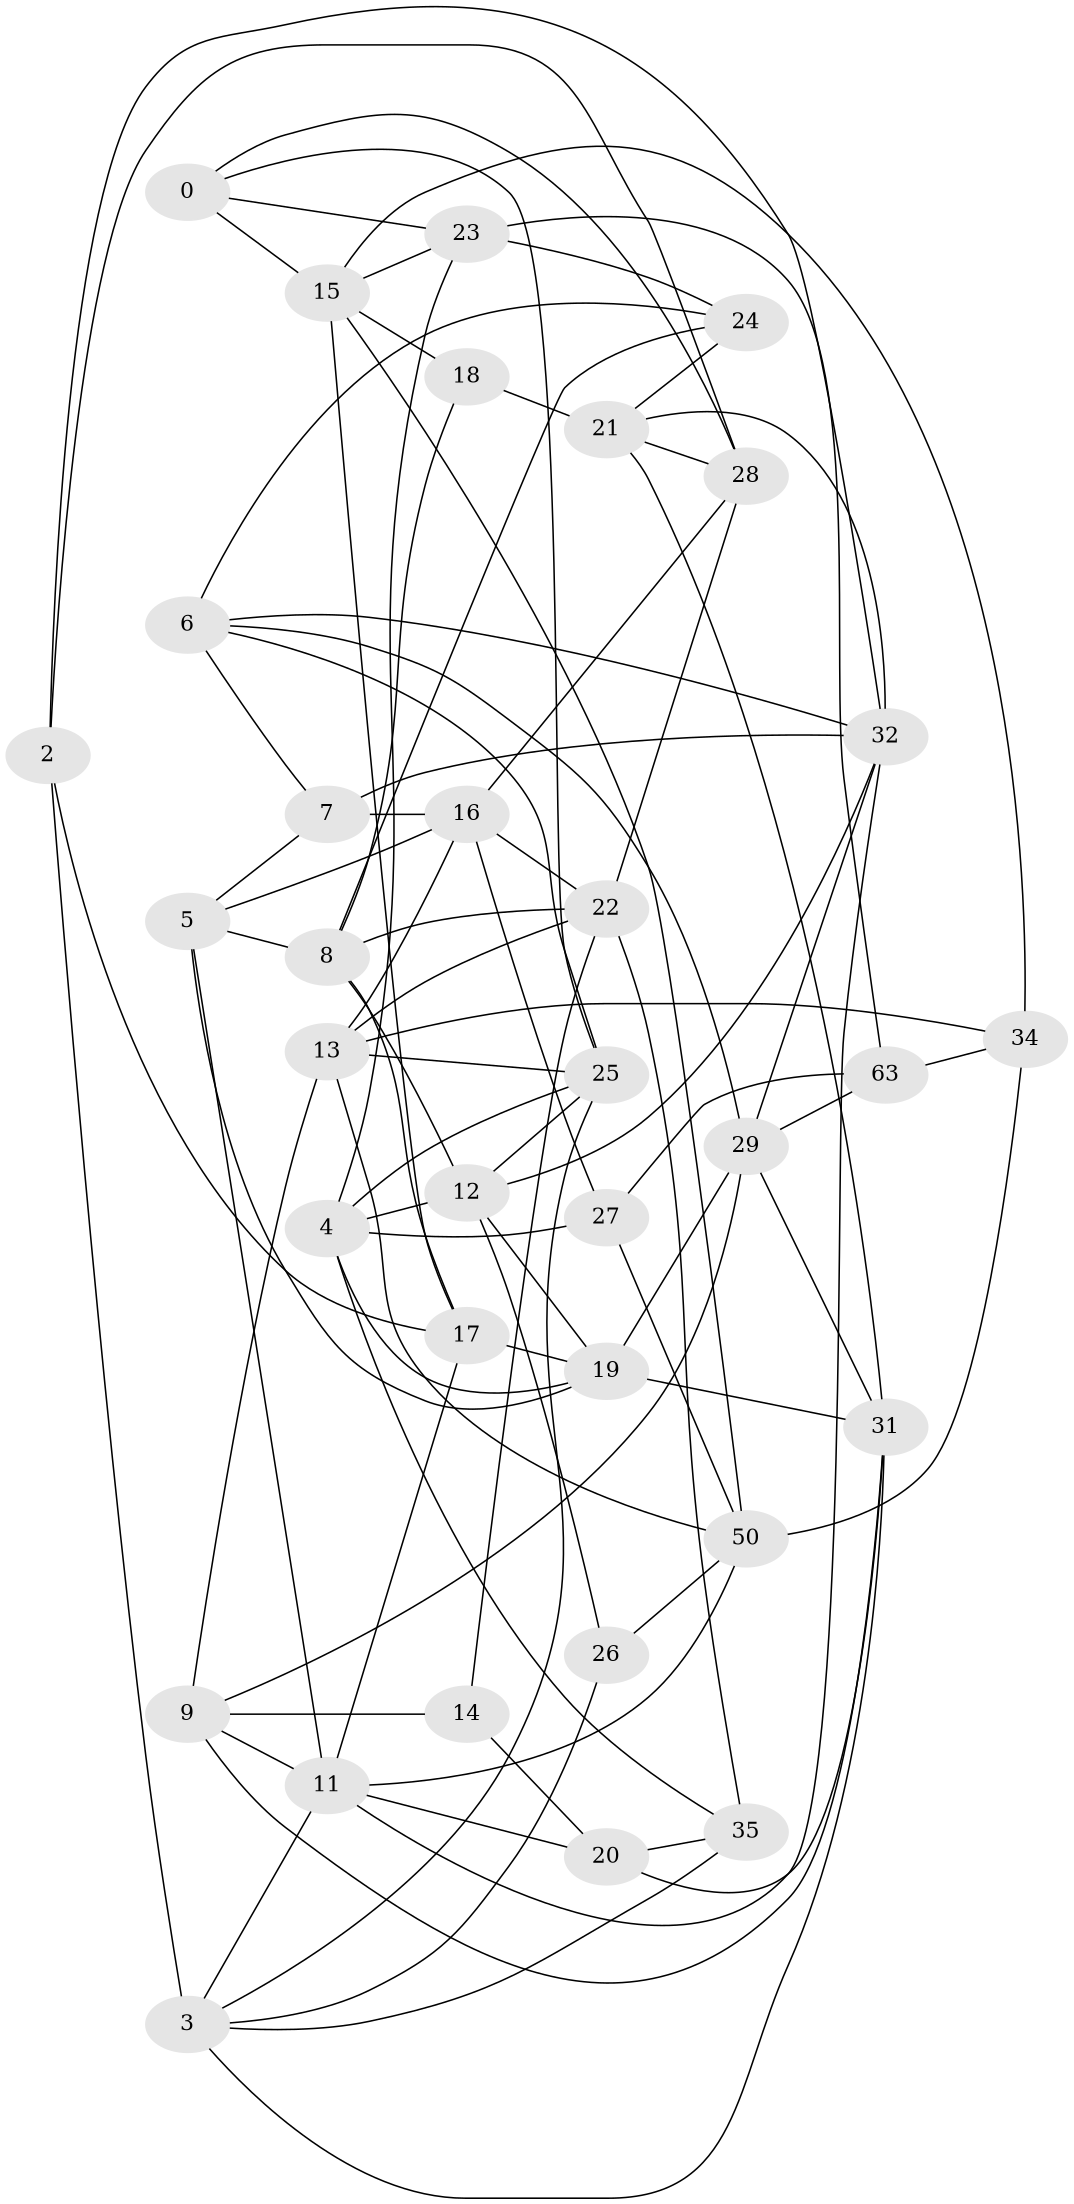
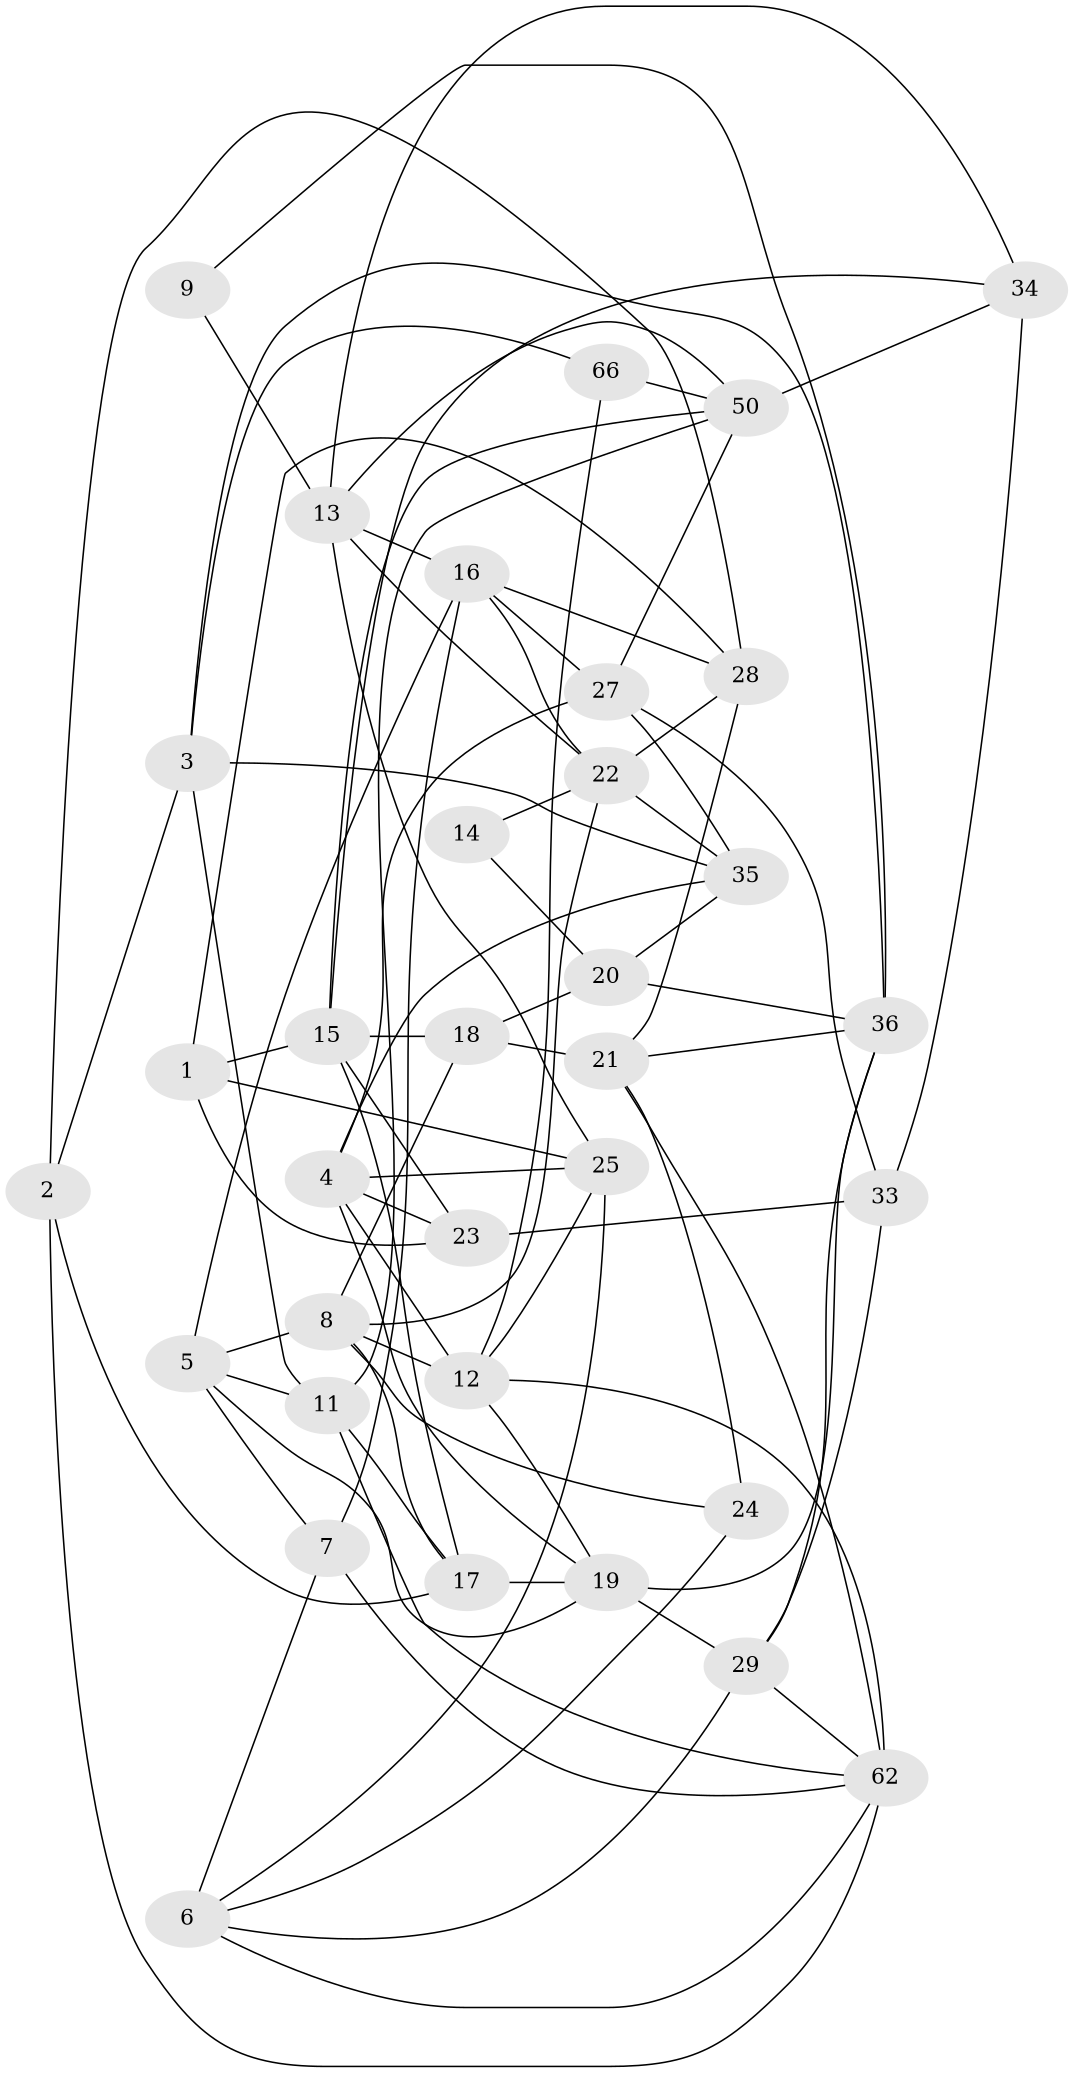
(188, 192) -> (188, 1072)
(612, 266) -> none
(886, 737) -> (886, 1778)
none -> (683, 781)
(886, 1075) -> (886, 1198)
(886, 1427) -> (886, 1025)
(543, 1518) -> none
(556, 1622) -> none
(607, 1655) -> (607, 372)
(327, 1714) -> none
(258, 1750) -> none
(477, 1824) -> (537, 1007)
